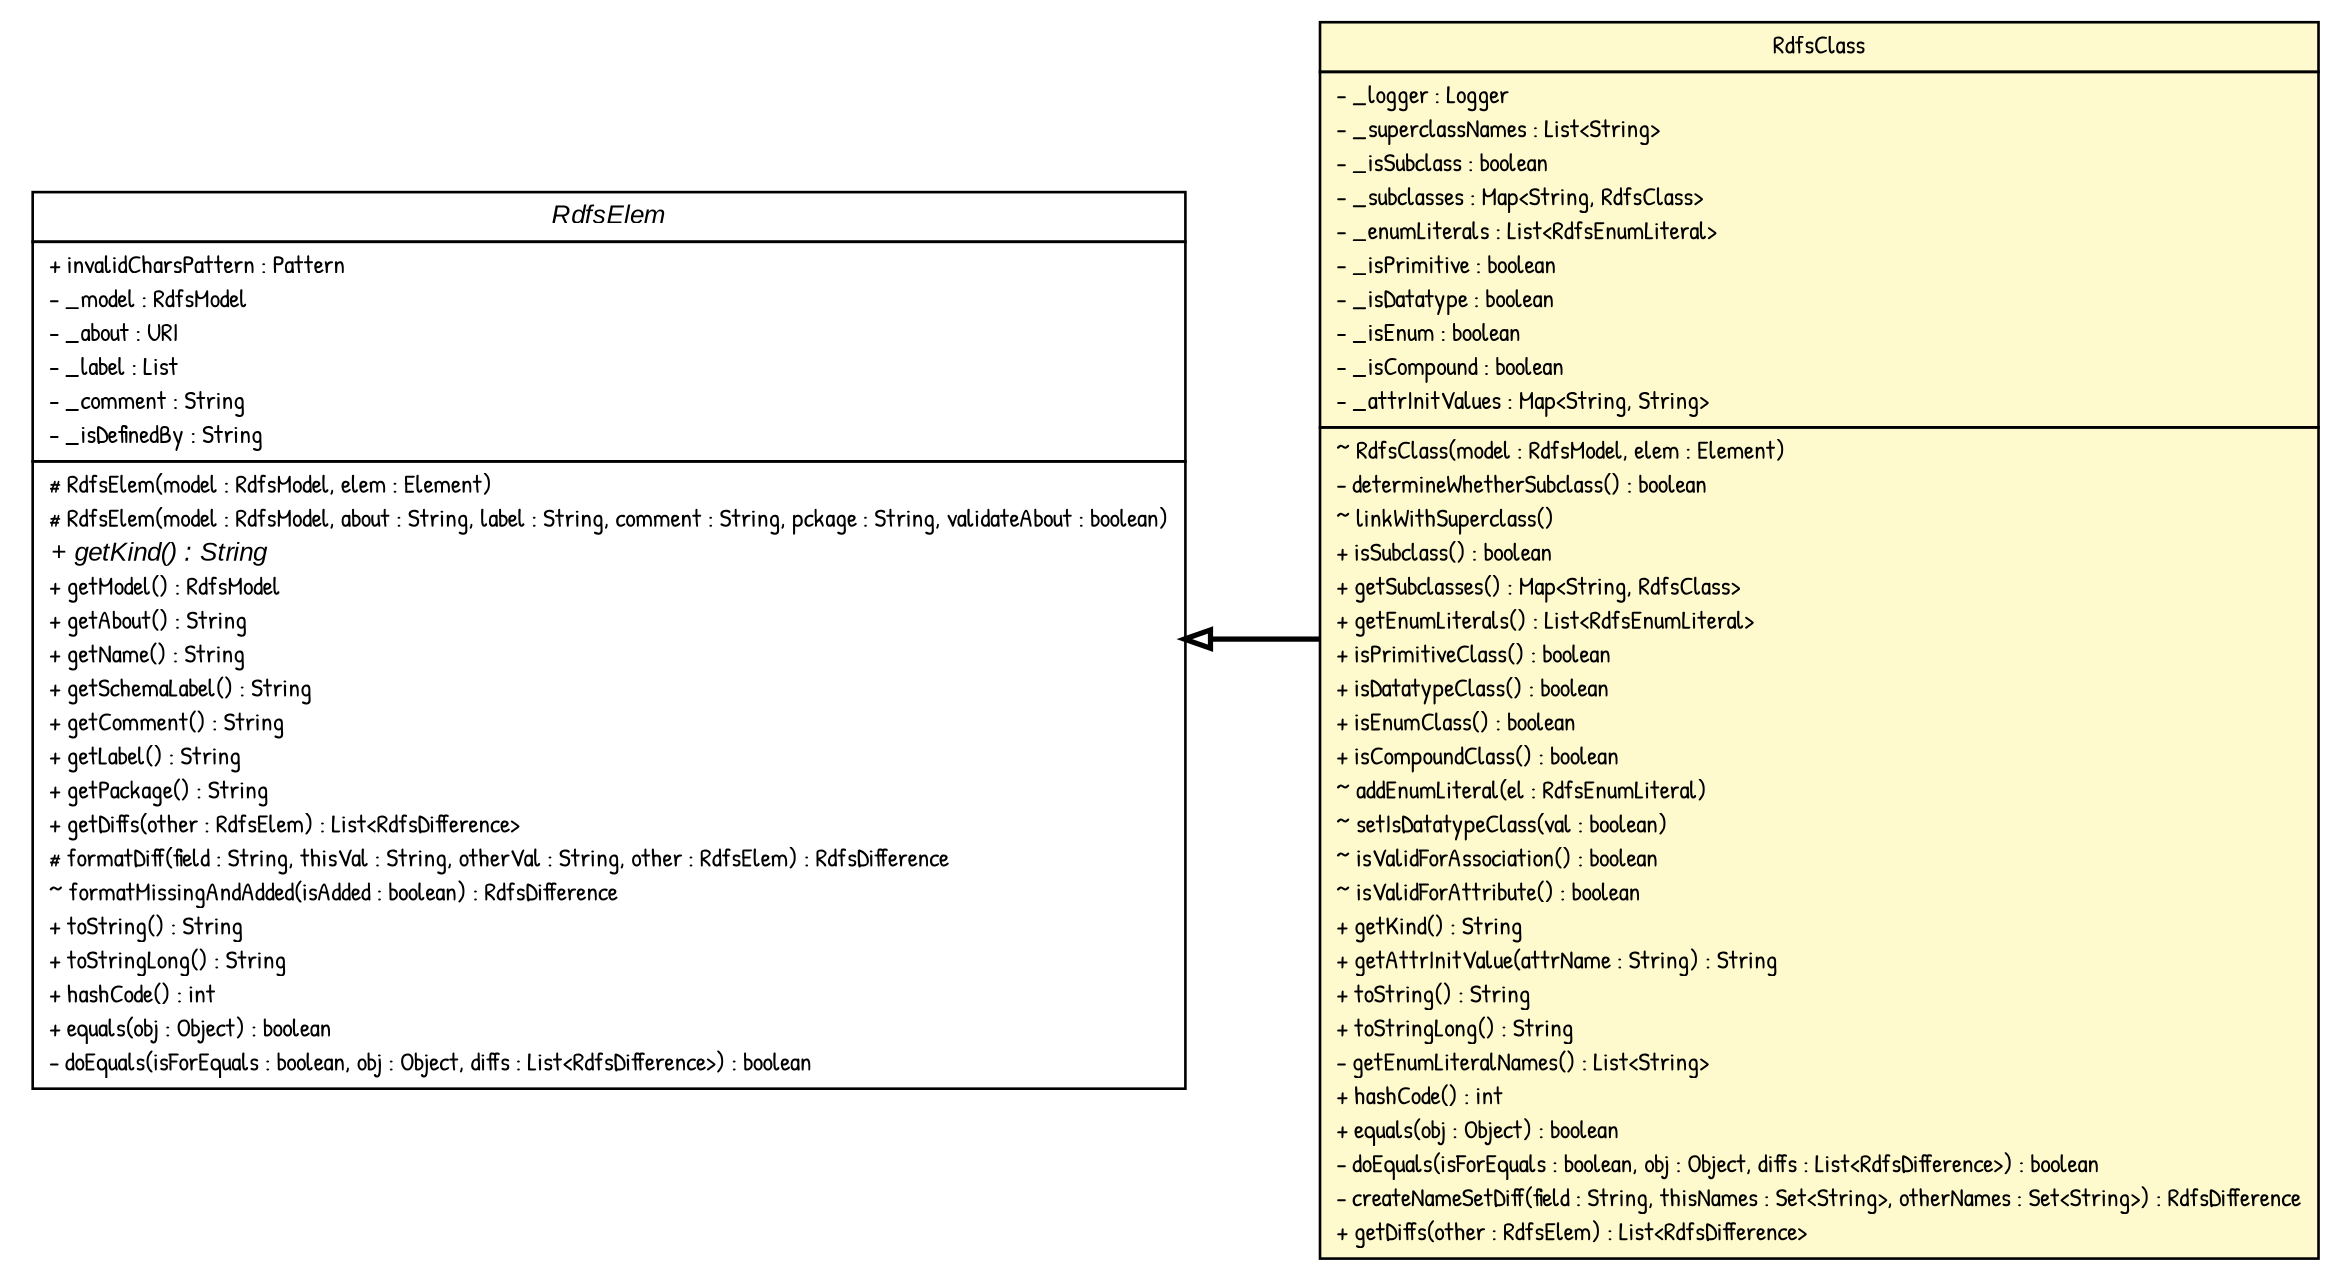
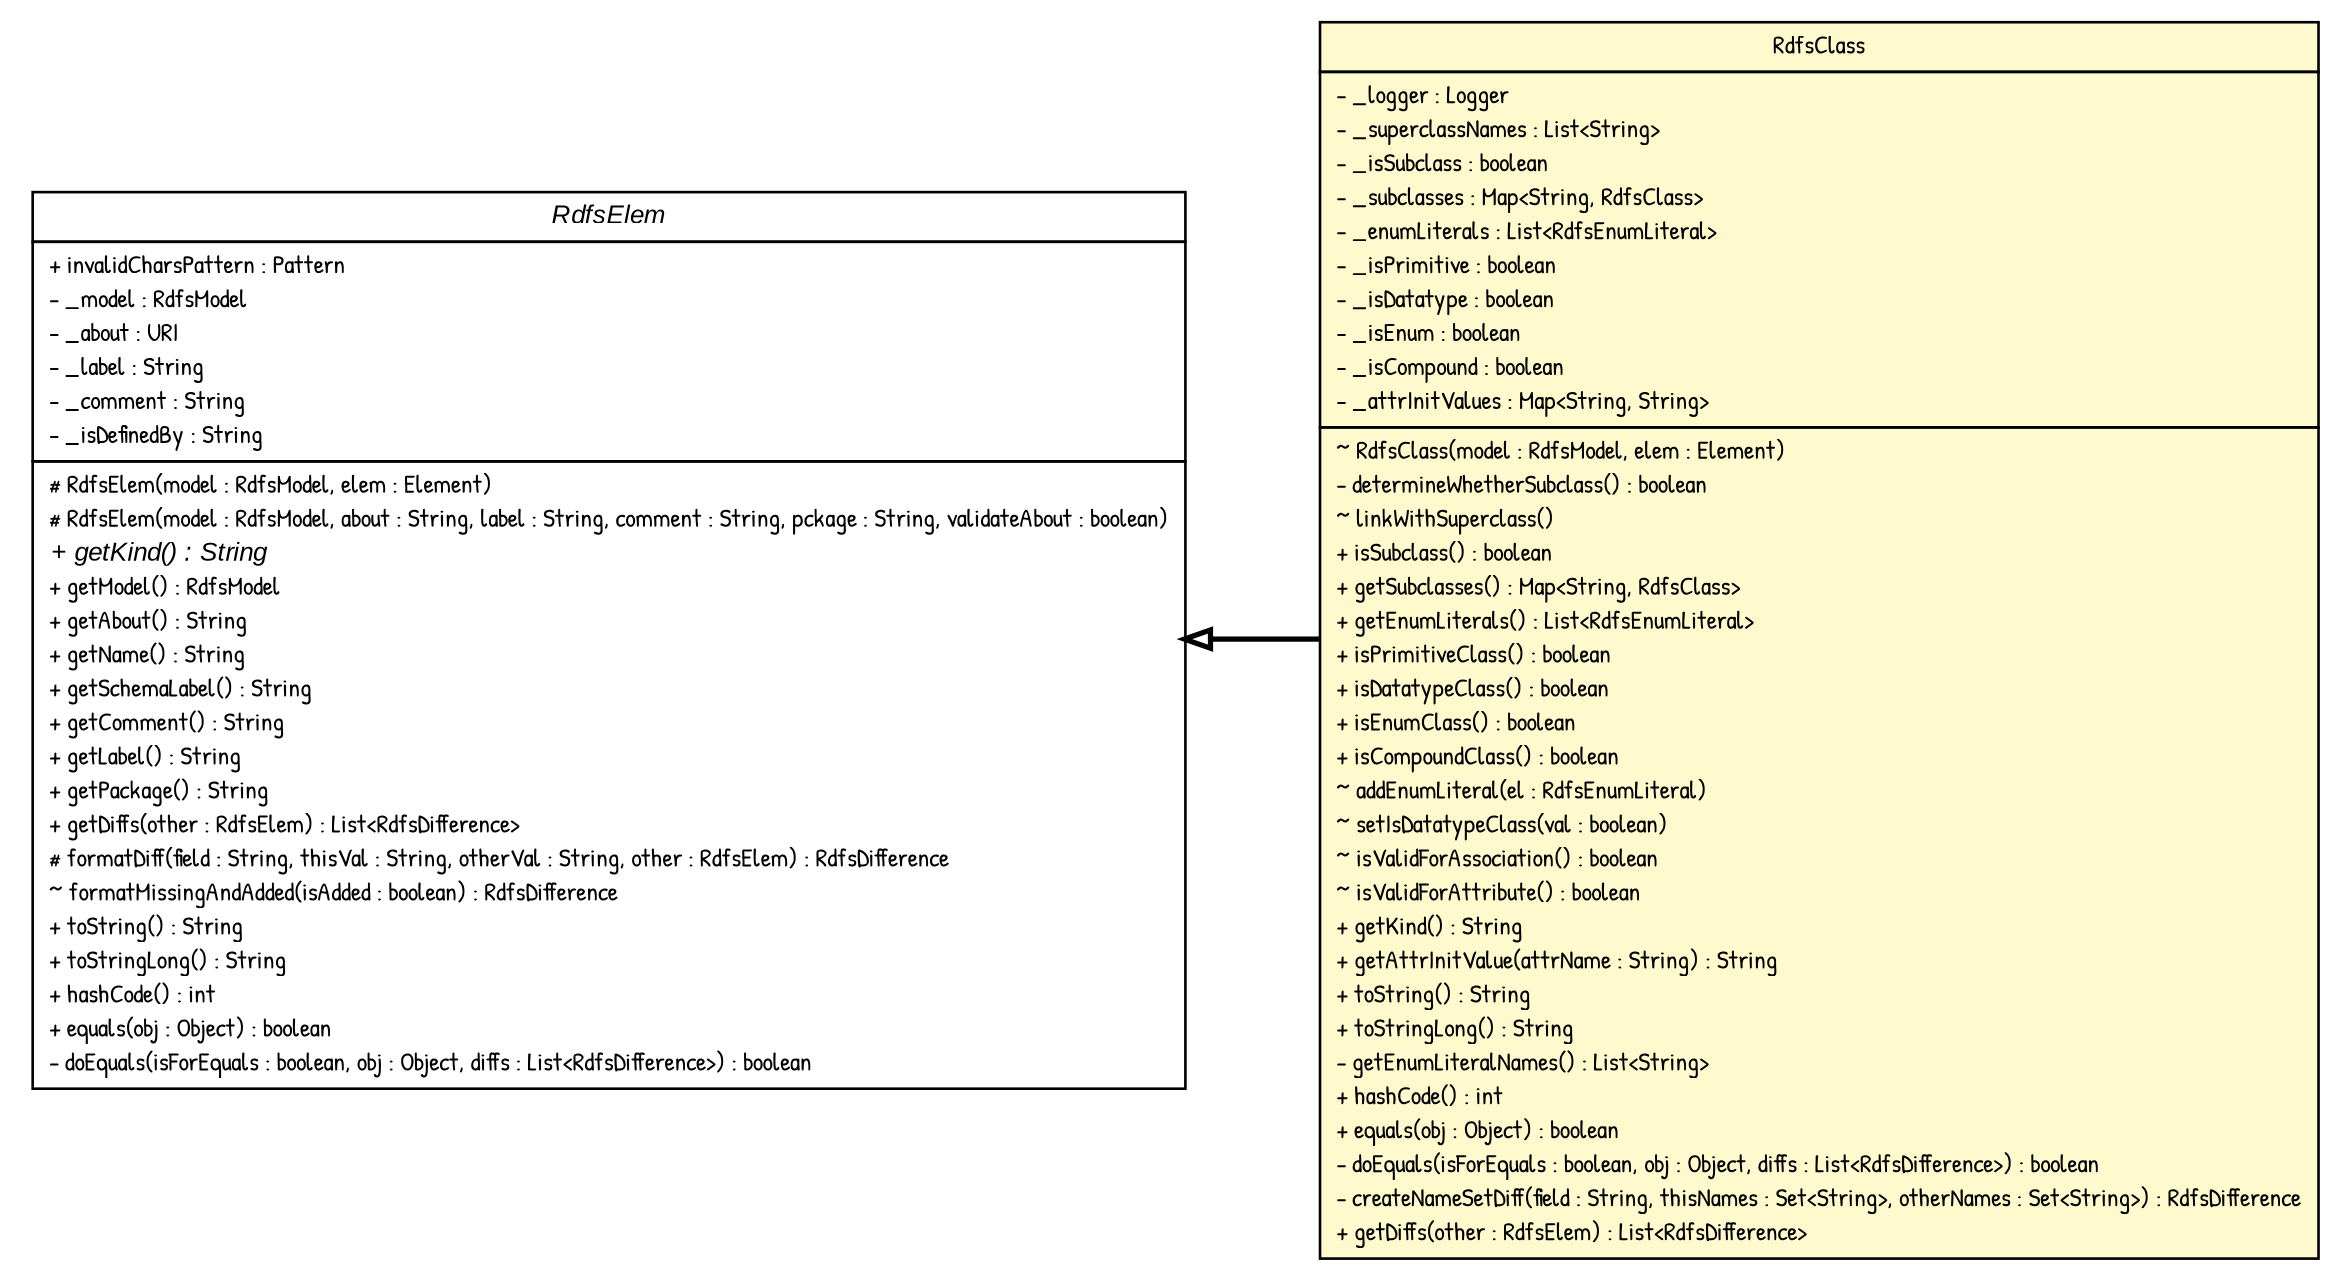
(115, 367) -> (127, 367)
